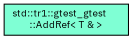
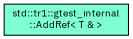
(66, 20) -> (66, 20)
